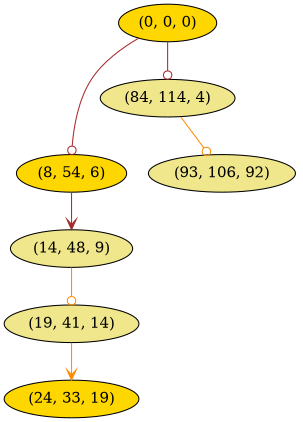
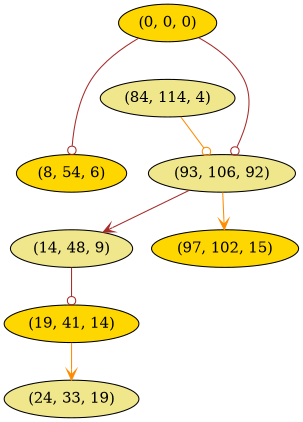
(168, 56) -> (245, 83)
(72, 206) -> (151, 209)
none -> (225, 249)
(72, 282) -> (72, 282)
(72, 324) -> (72, 324)
(72, 399) -> (72, 399)
